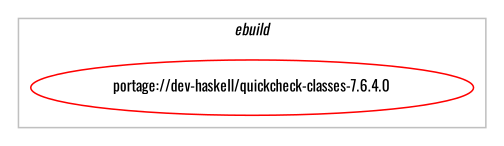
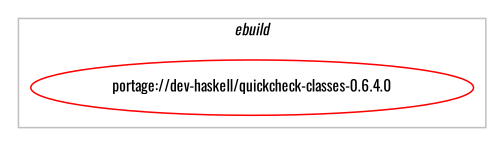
(252, 88) -> (252, 88)
